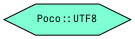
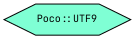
(67, 20) -> (67, 20)
